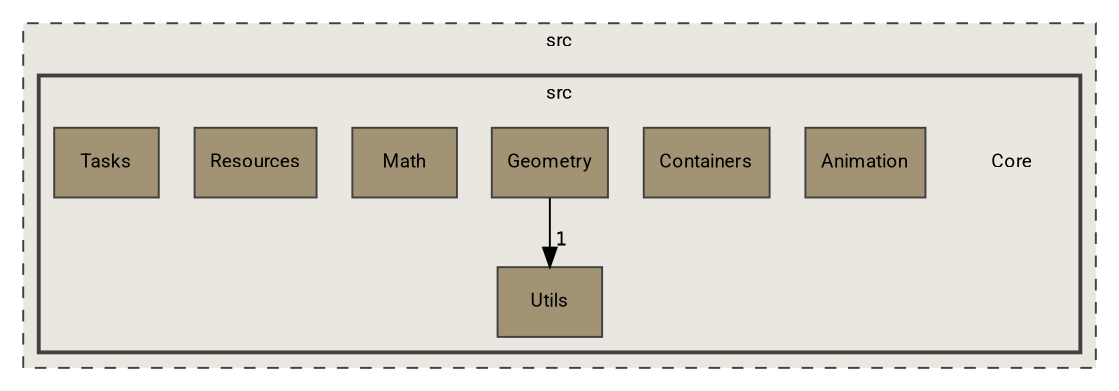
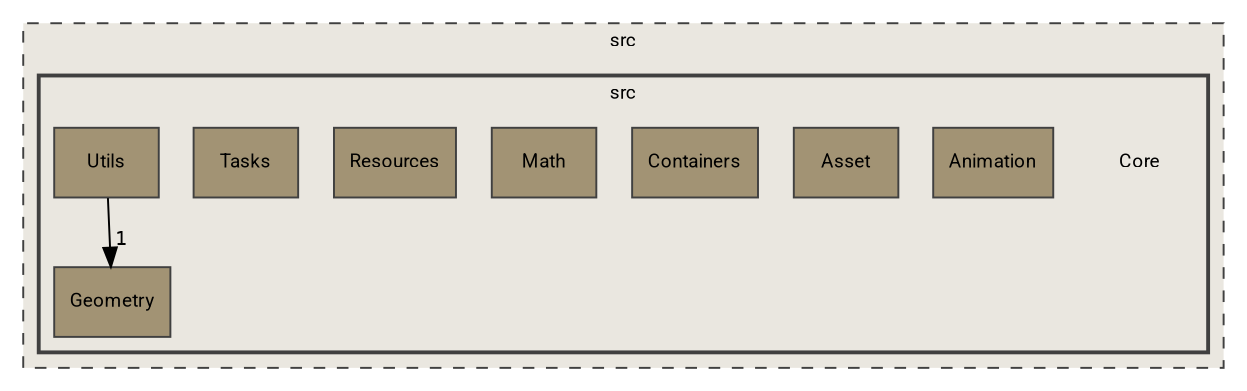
none -> (846, 163)
(550, 223) -> (109, 223)
